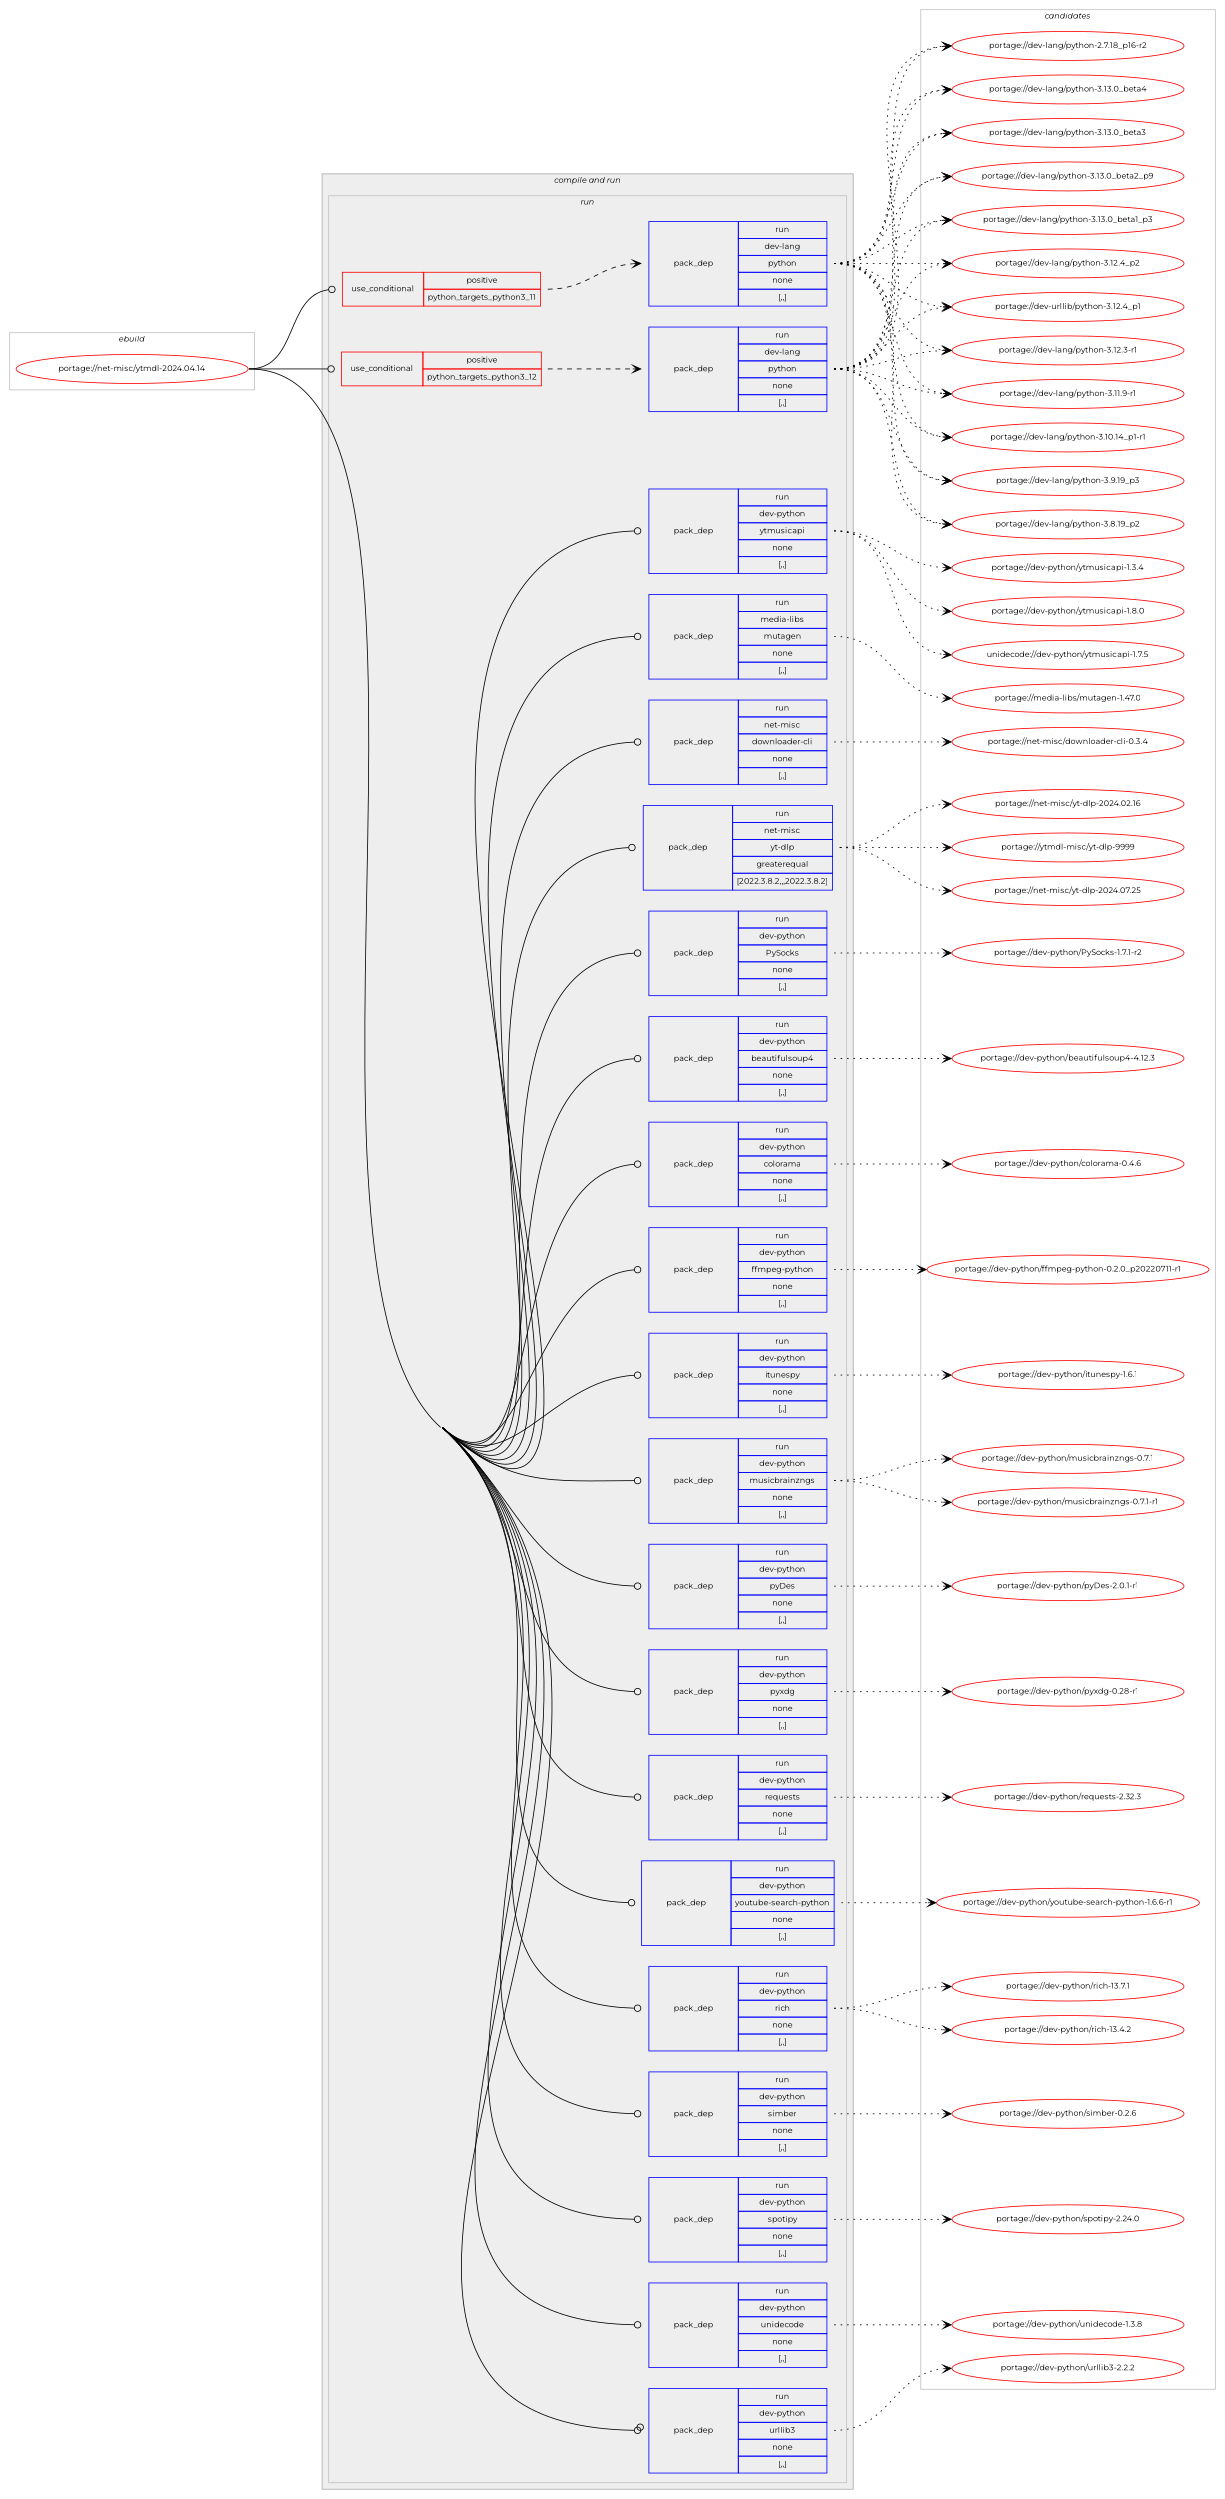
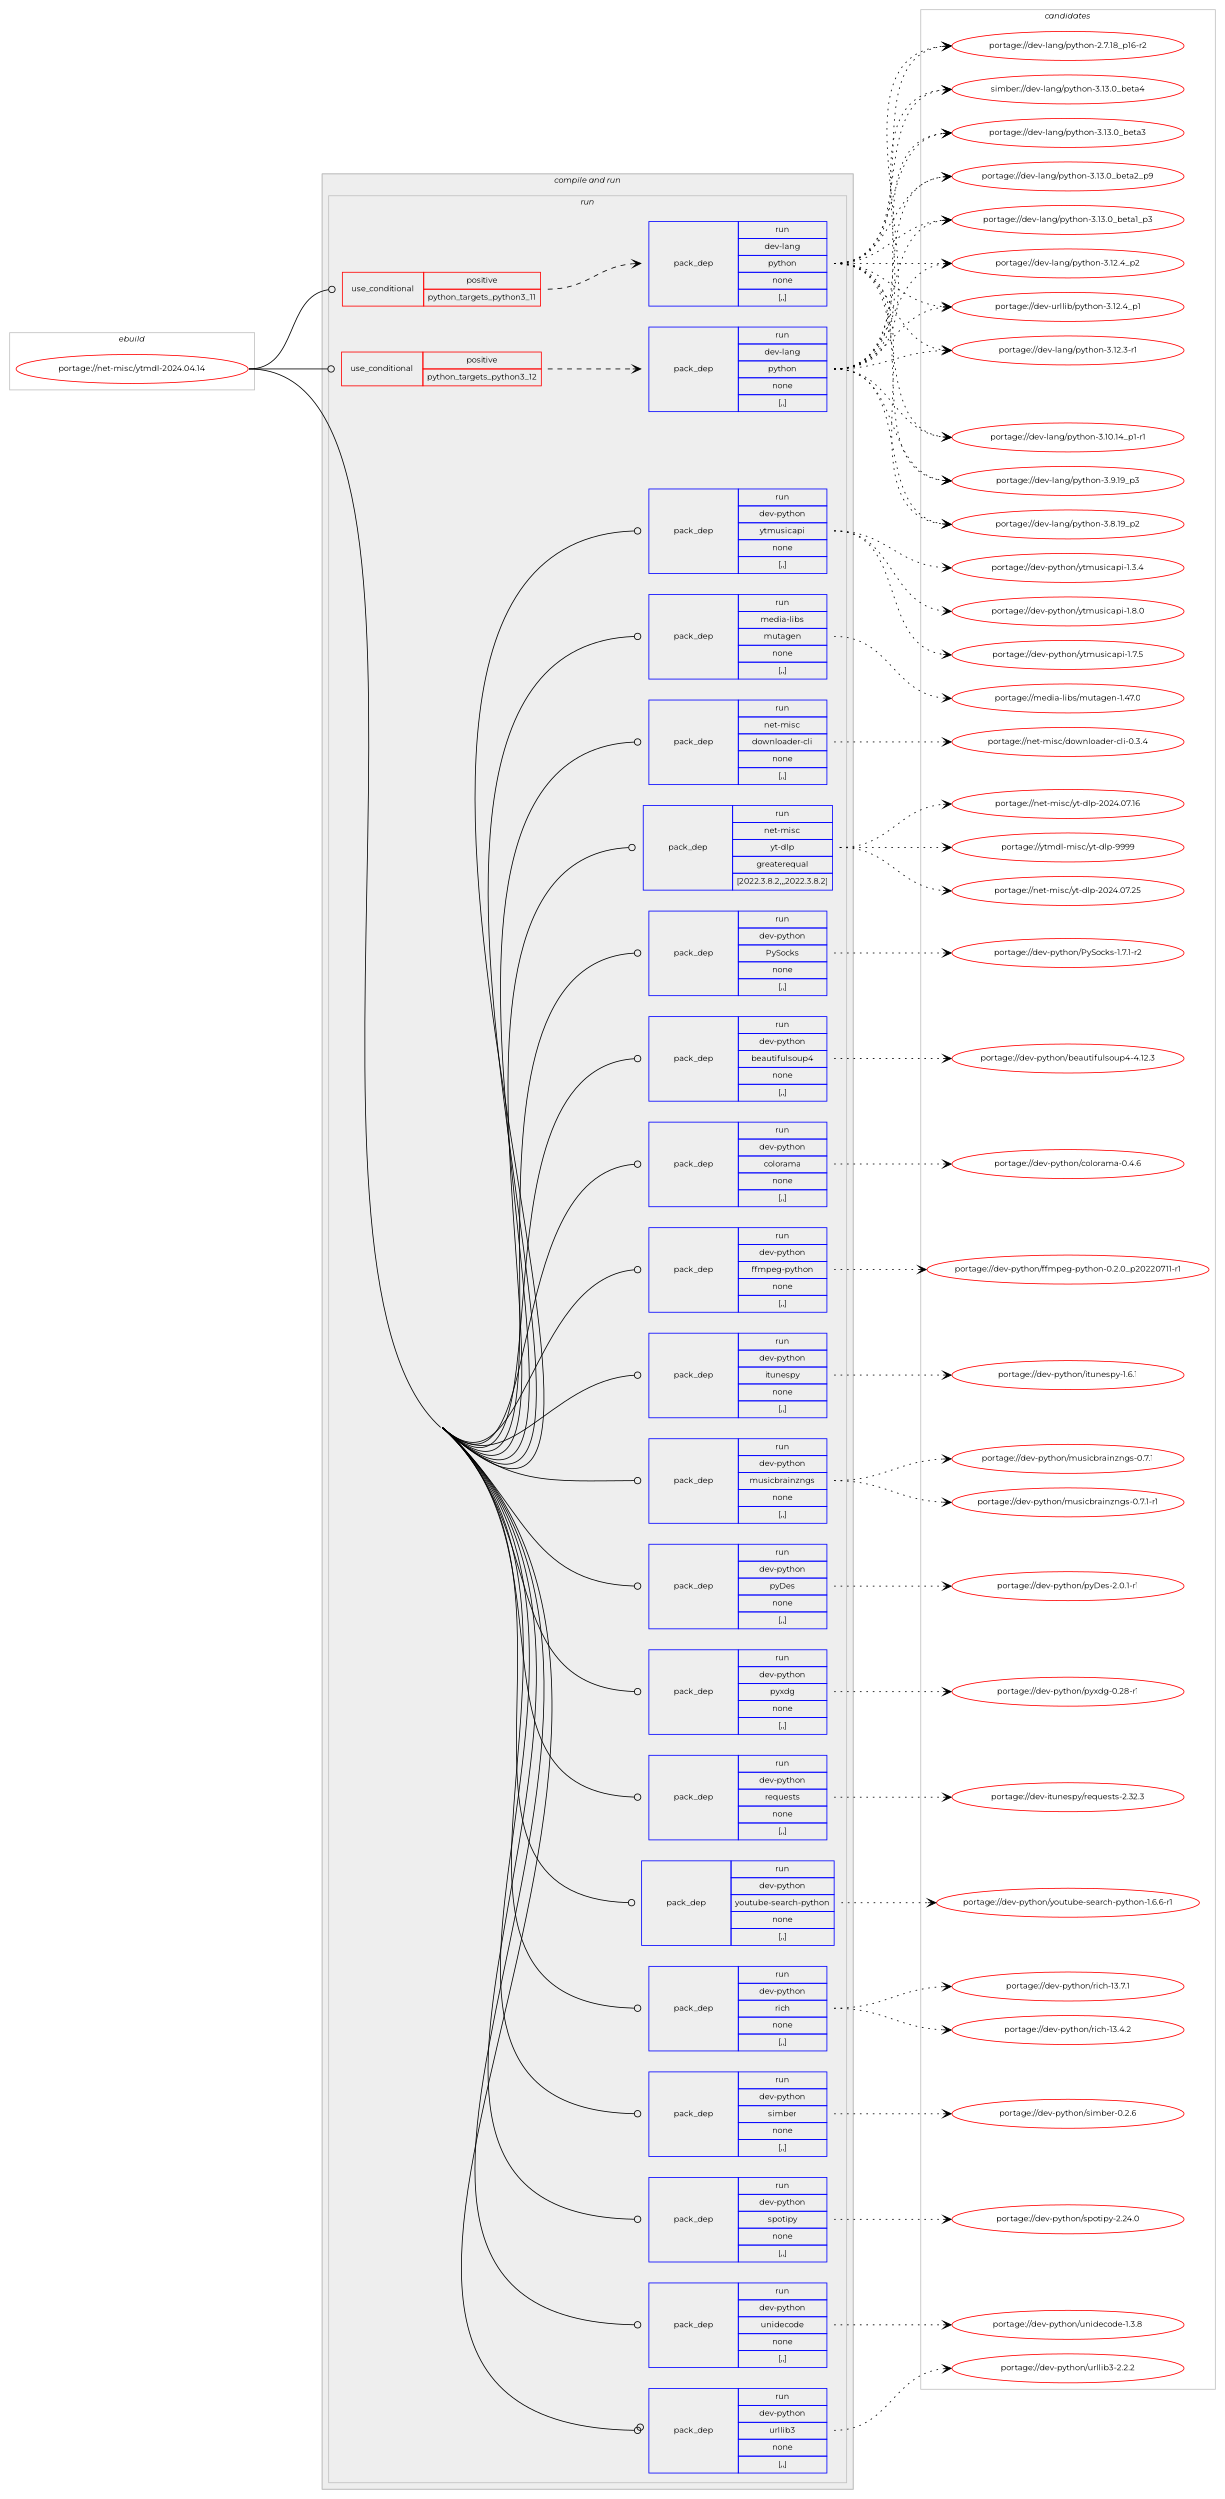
(1068, 89) -> (1068, 89)
(1068, 394) -> none
(1068, 655) -> (1068, 655)
(1068, 804) -> (1068, 804)
(1068, 1797) -> (1068, 1797)
